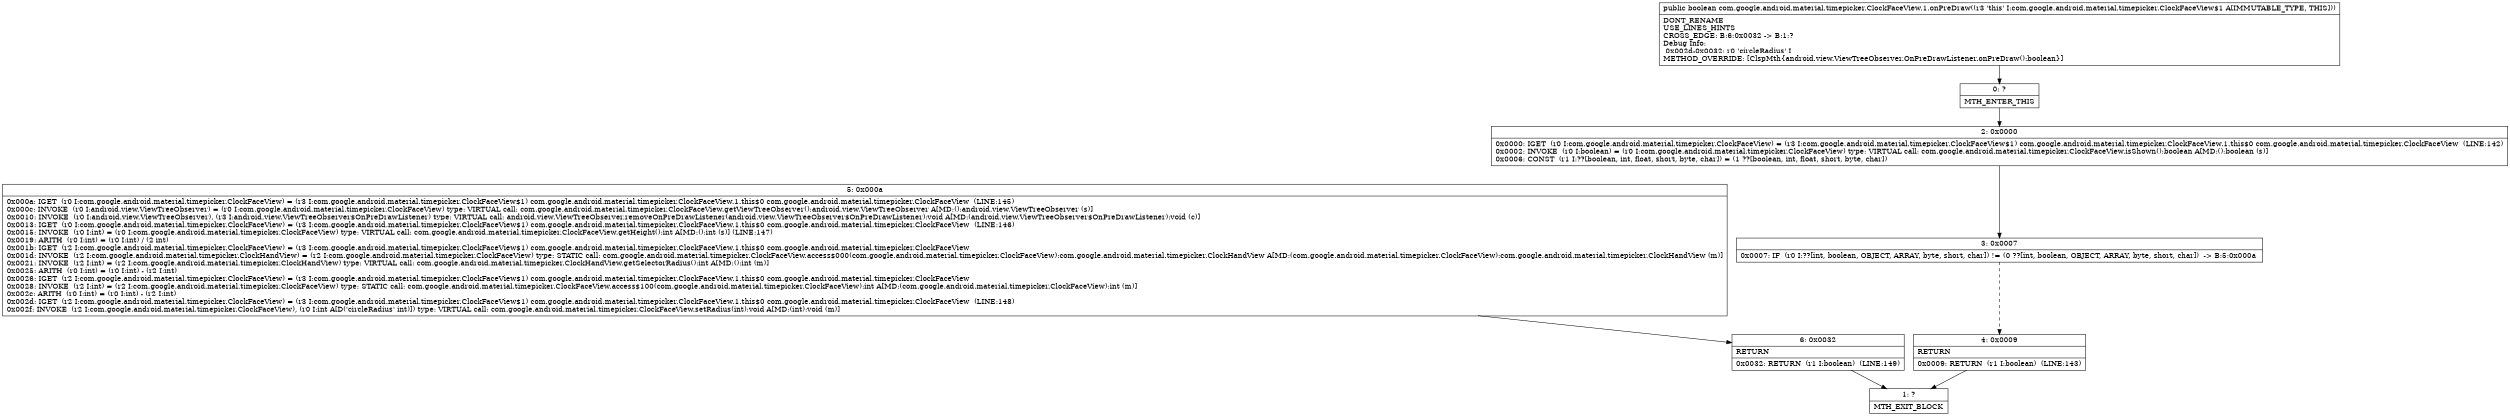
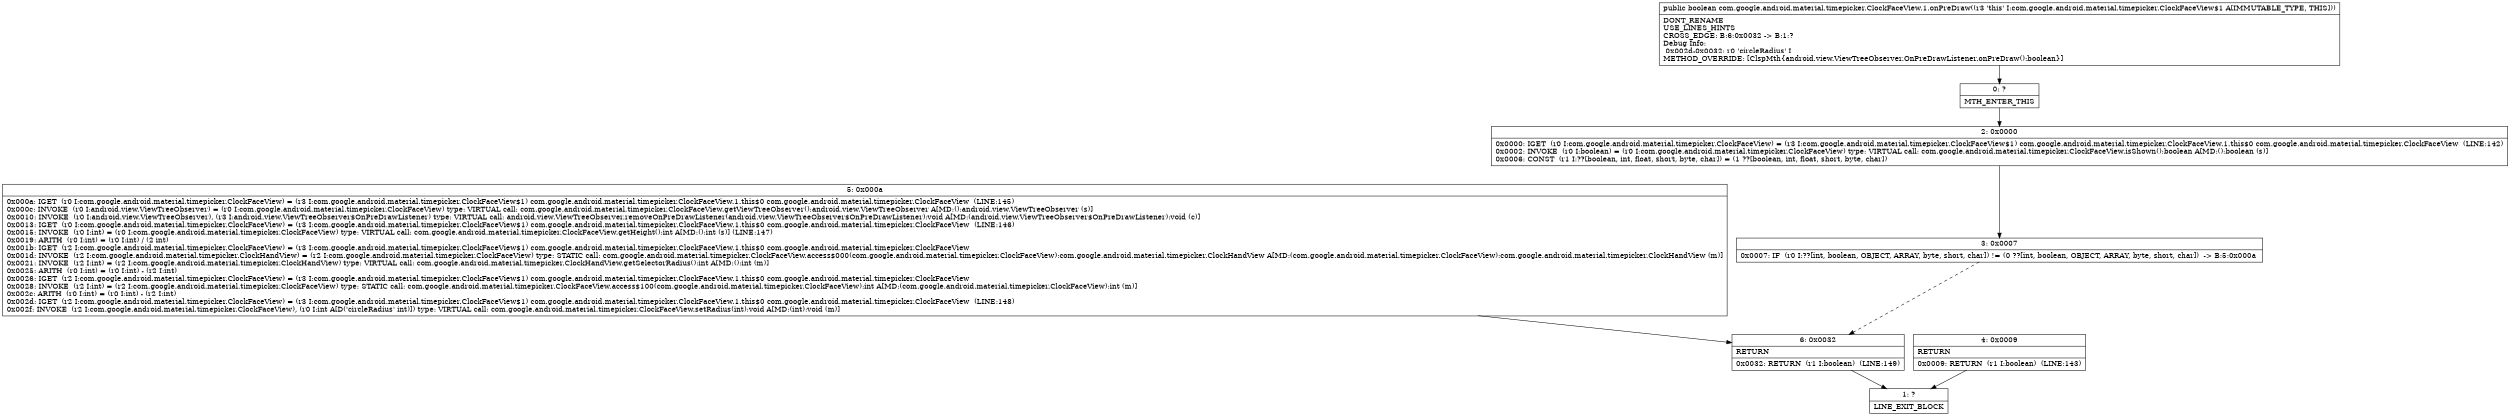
(2000, 296) -> (1916, 297)
(1909, 407) -> (1909, 407)
